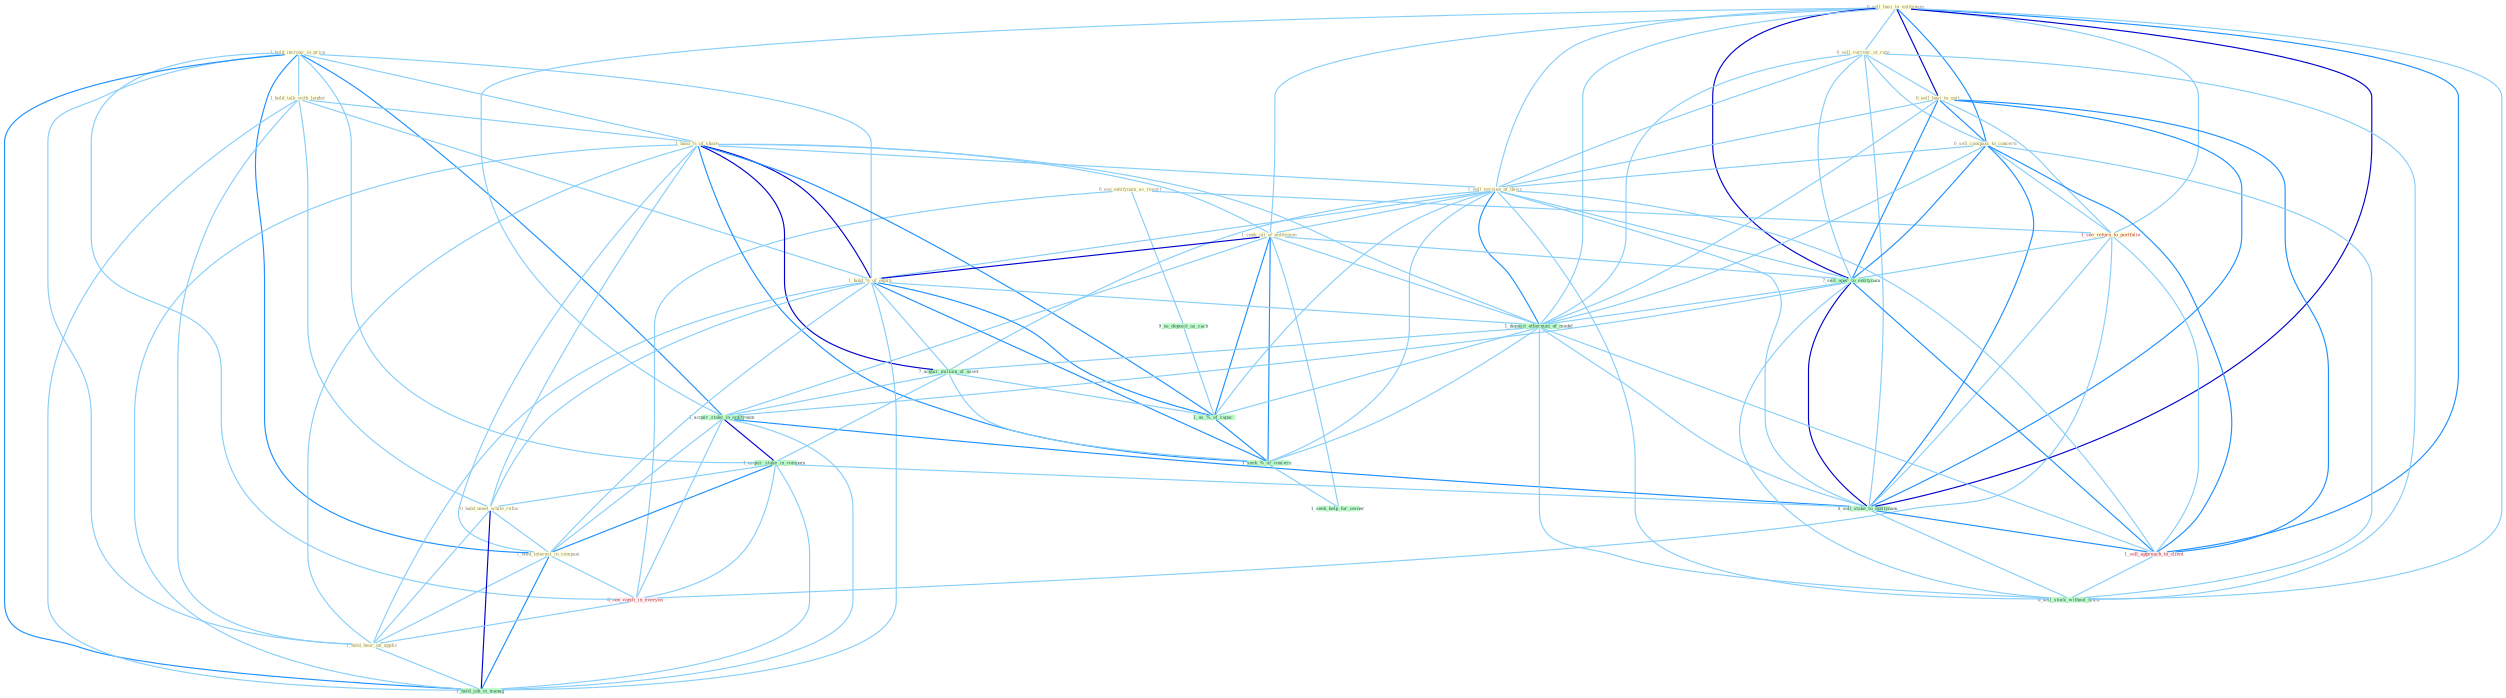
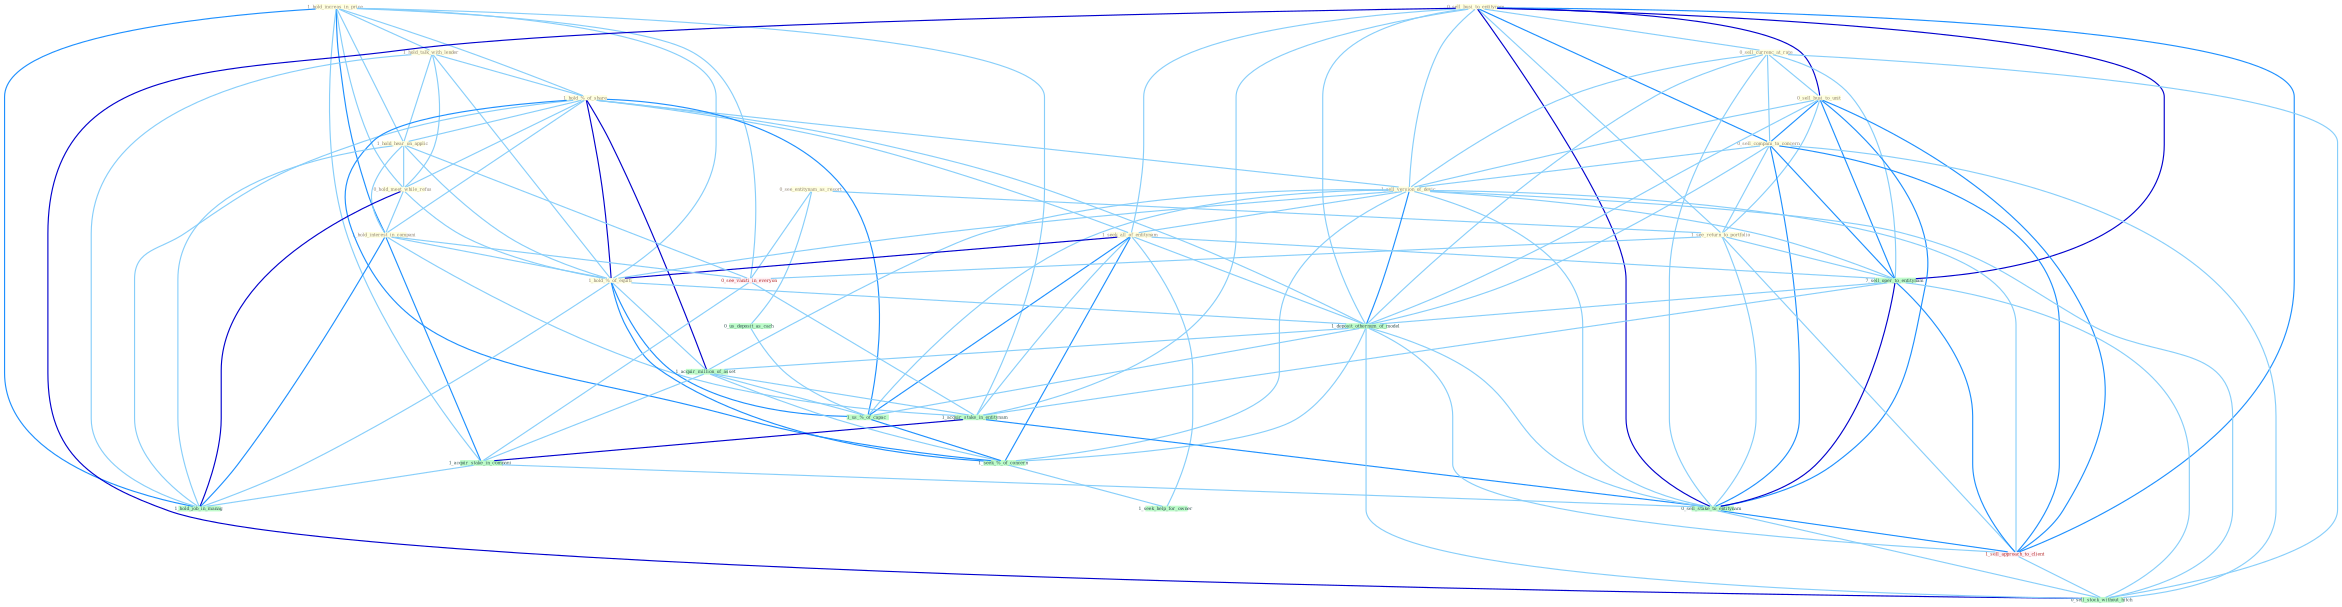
(521, 223) -> (872, 40)
(2502, 223) -> (206, 518)
(2112, 235) -> (1722, 235)
(1184, 326) -> (750, 326)
(949, 372) -> (707, 372)
(660, 482) -> (357, 103)
(813, 643) -> none
